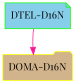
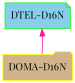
(33, 38) -> (42, 45)
